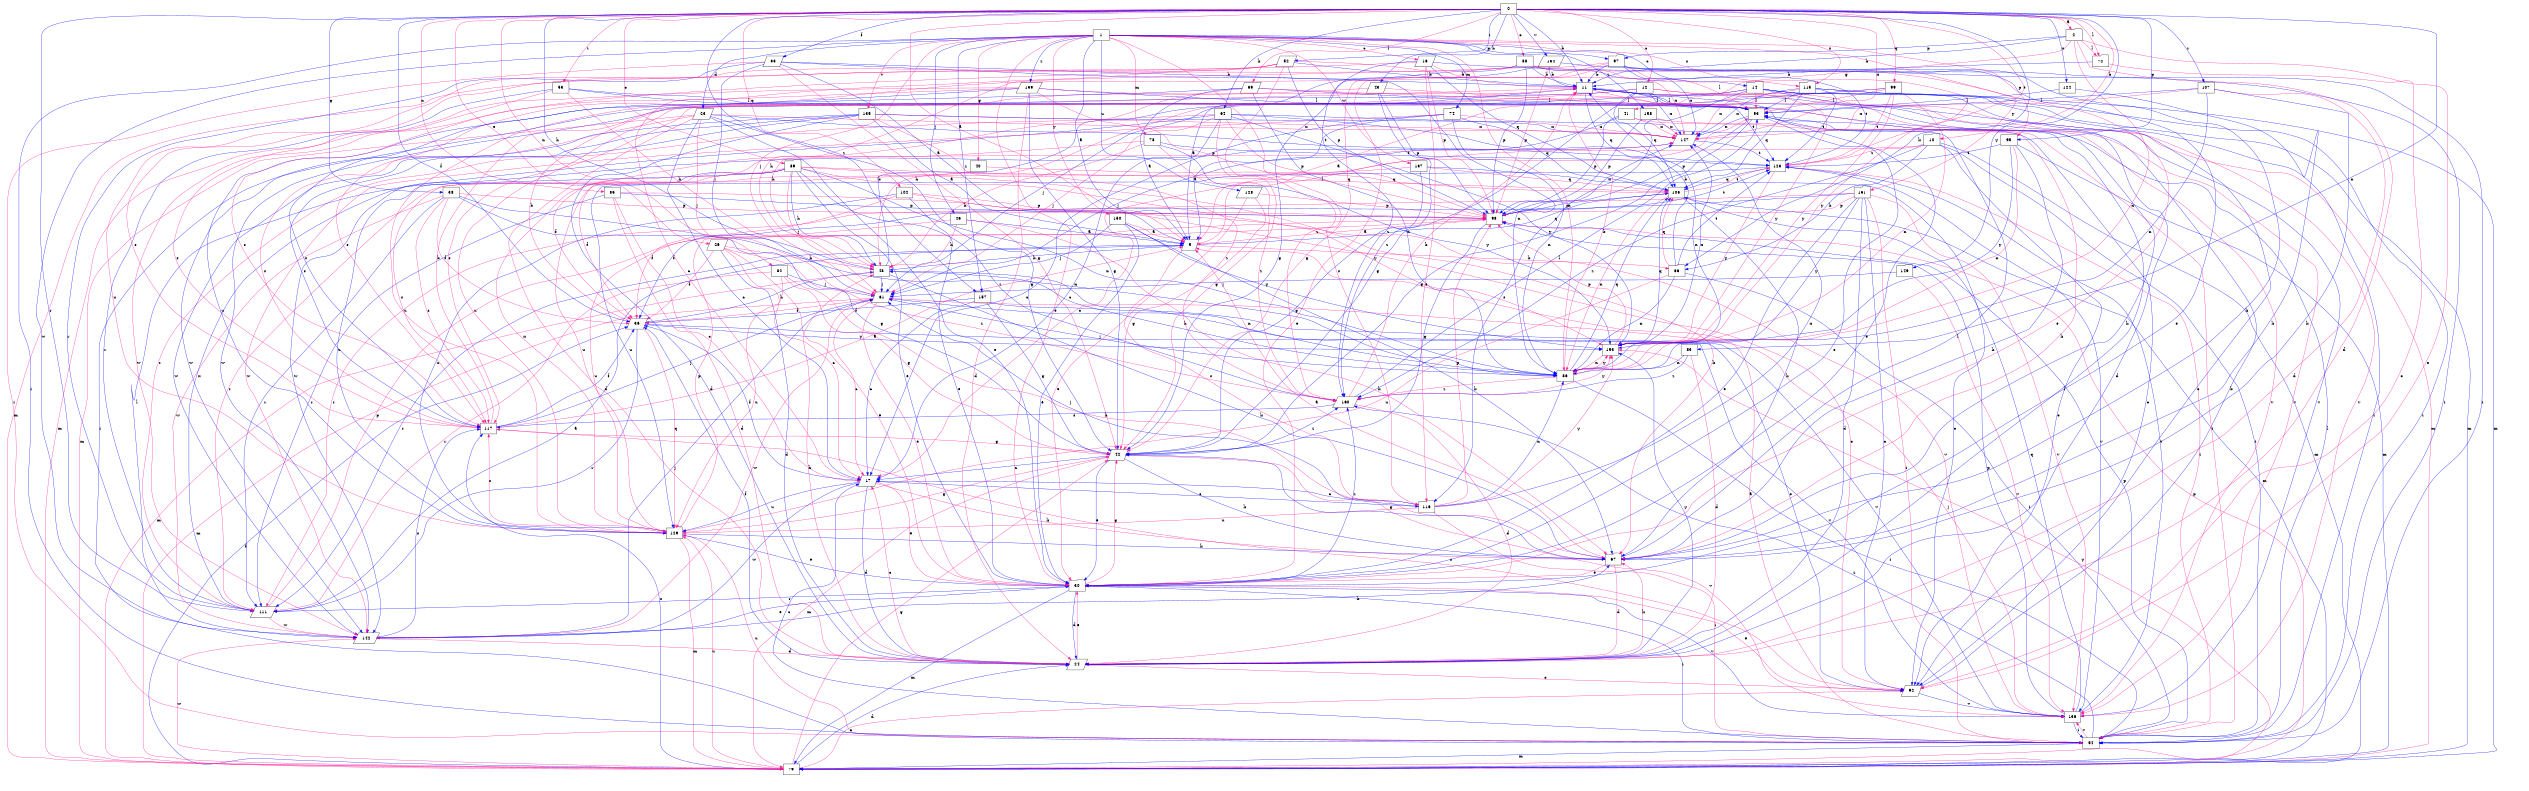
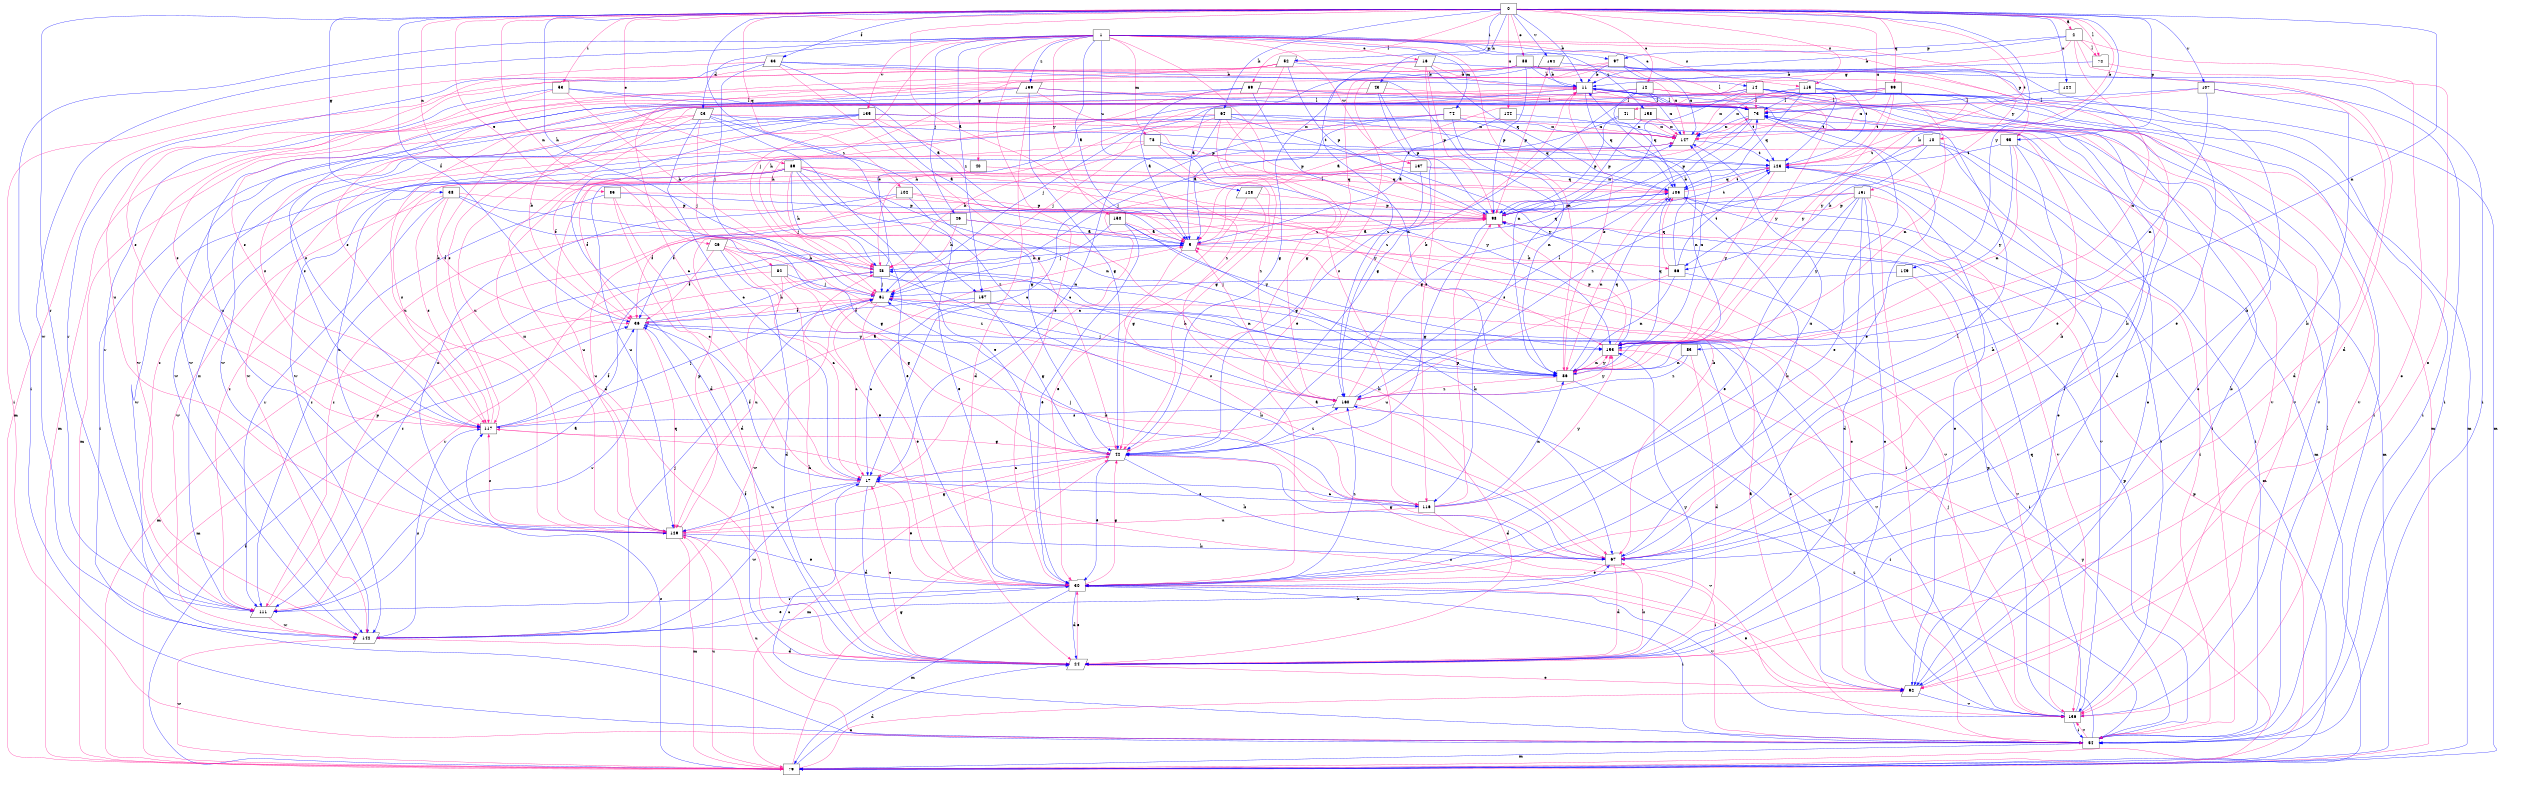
none -> (1508, 114)
(1756, 114) -> (1756, 114)
(2202, 399) -> none
(137, 402) -> (137, 402)
(1291, 548) -> none
